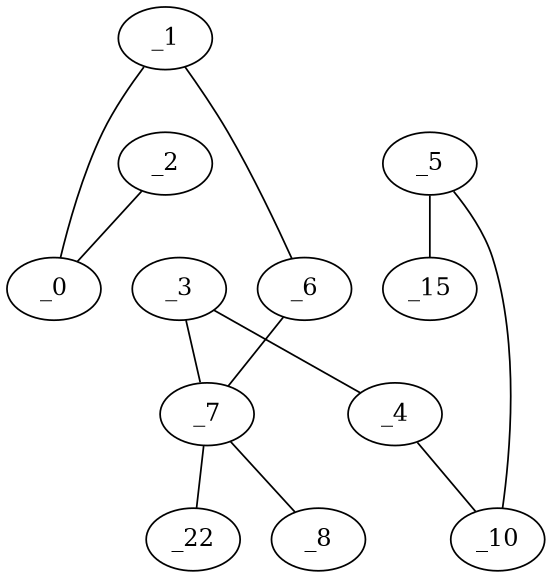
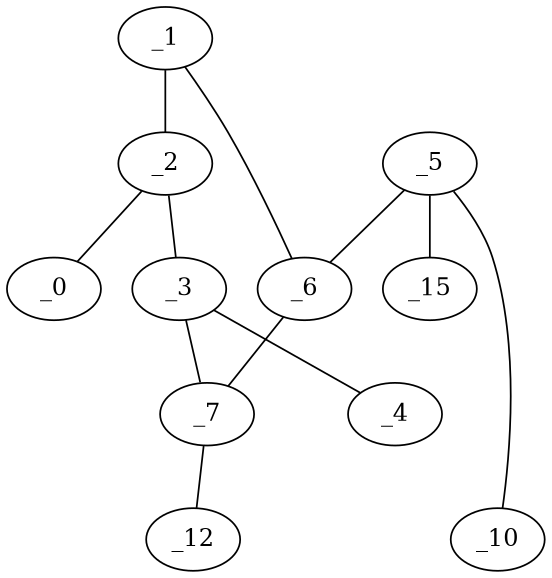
(92, 158) -> (165, 101)
none -> (172, 226)
none -> (367, 226)
(446, 477) -> none
(193, 539) -> (193, 539)
(318, 539) -> none
